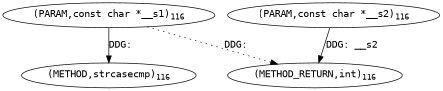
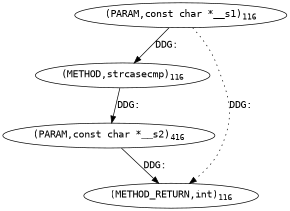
(402, 14) -> (178, 135)
(352, 45) -> (158, 166)
none -> (117, 102)
